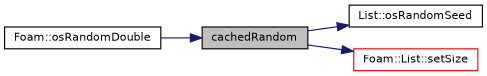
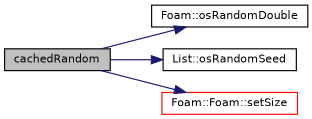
(176, 38) -> (138, 39)
(416, 60) -> (230, 103)
